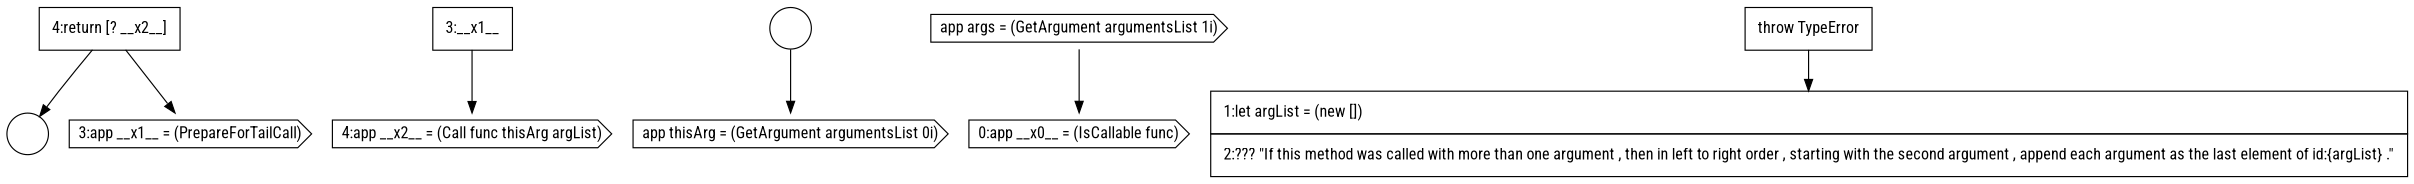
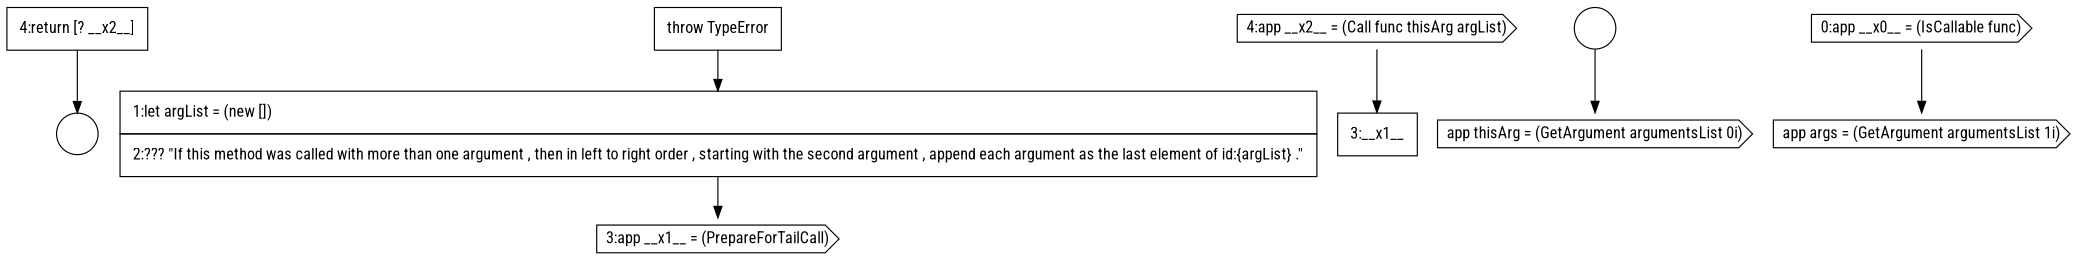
(472, 75) -> (1377, 75)
(1079, 75) -> (1922, 75)
(147, 77) -> (718, 191)
